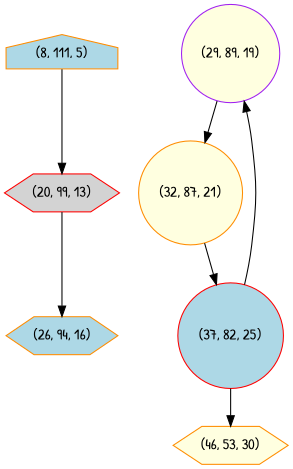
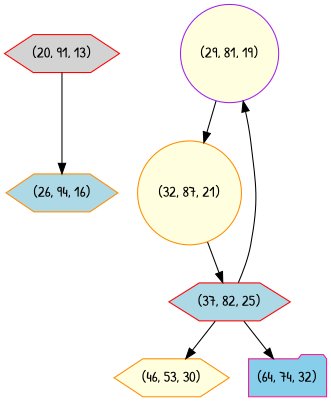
(62, 54) -> none
(231, 54) -> (230, 54)
(62, 193) -> (62, 54)
(231, 336) -> (230, 302)
none -> (288, 378)
